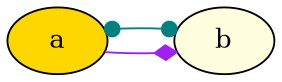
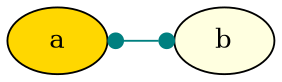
(129, 53) -> none
